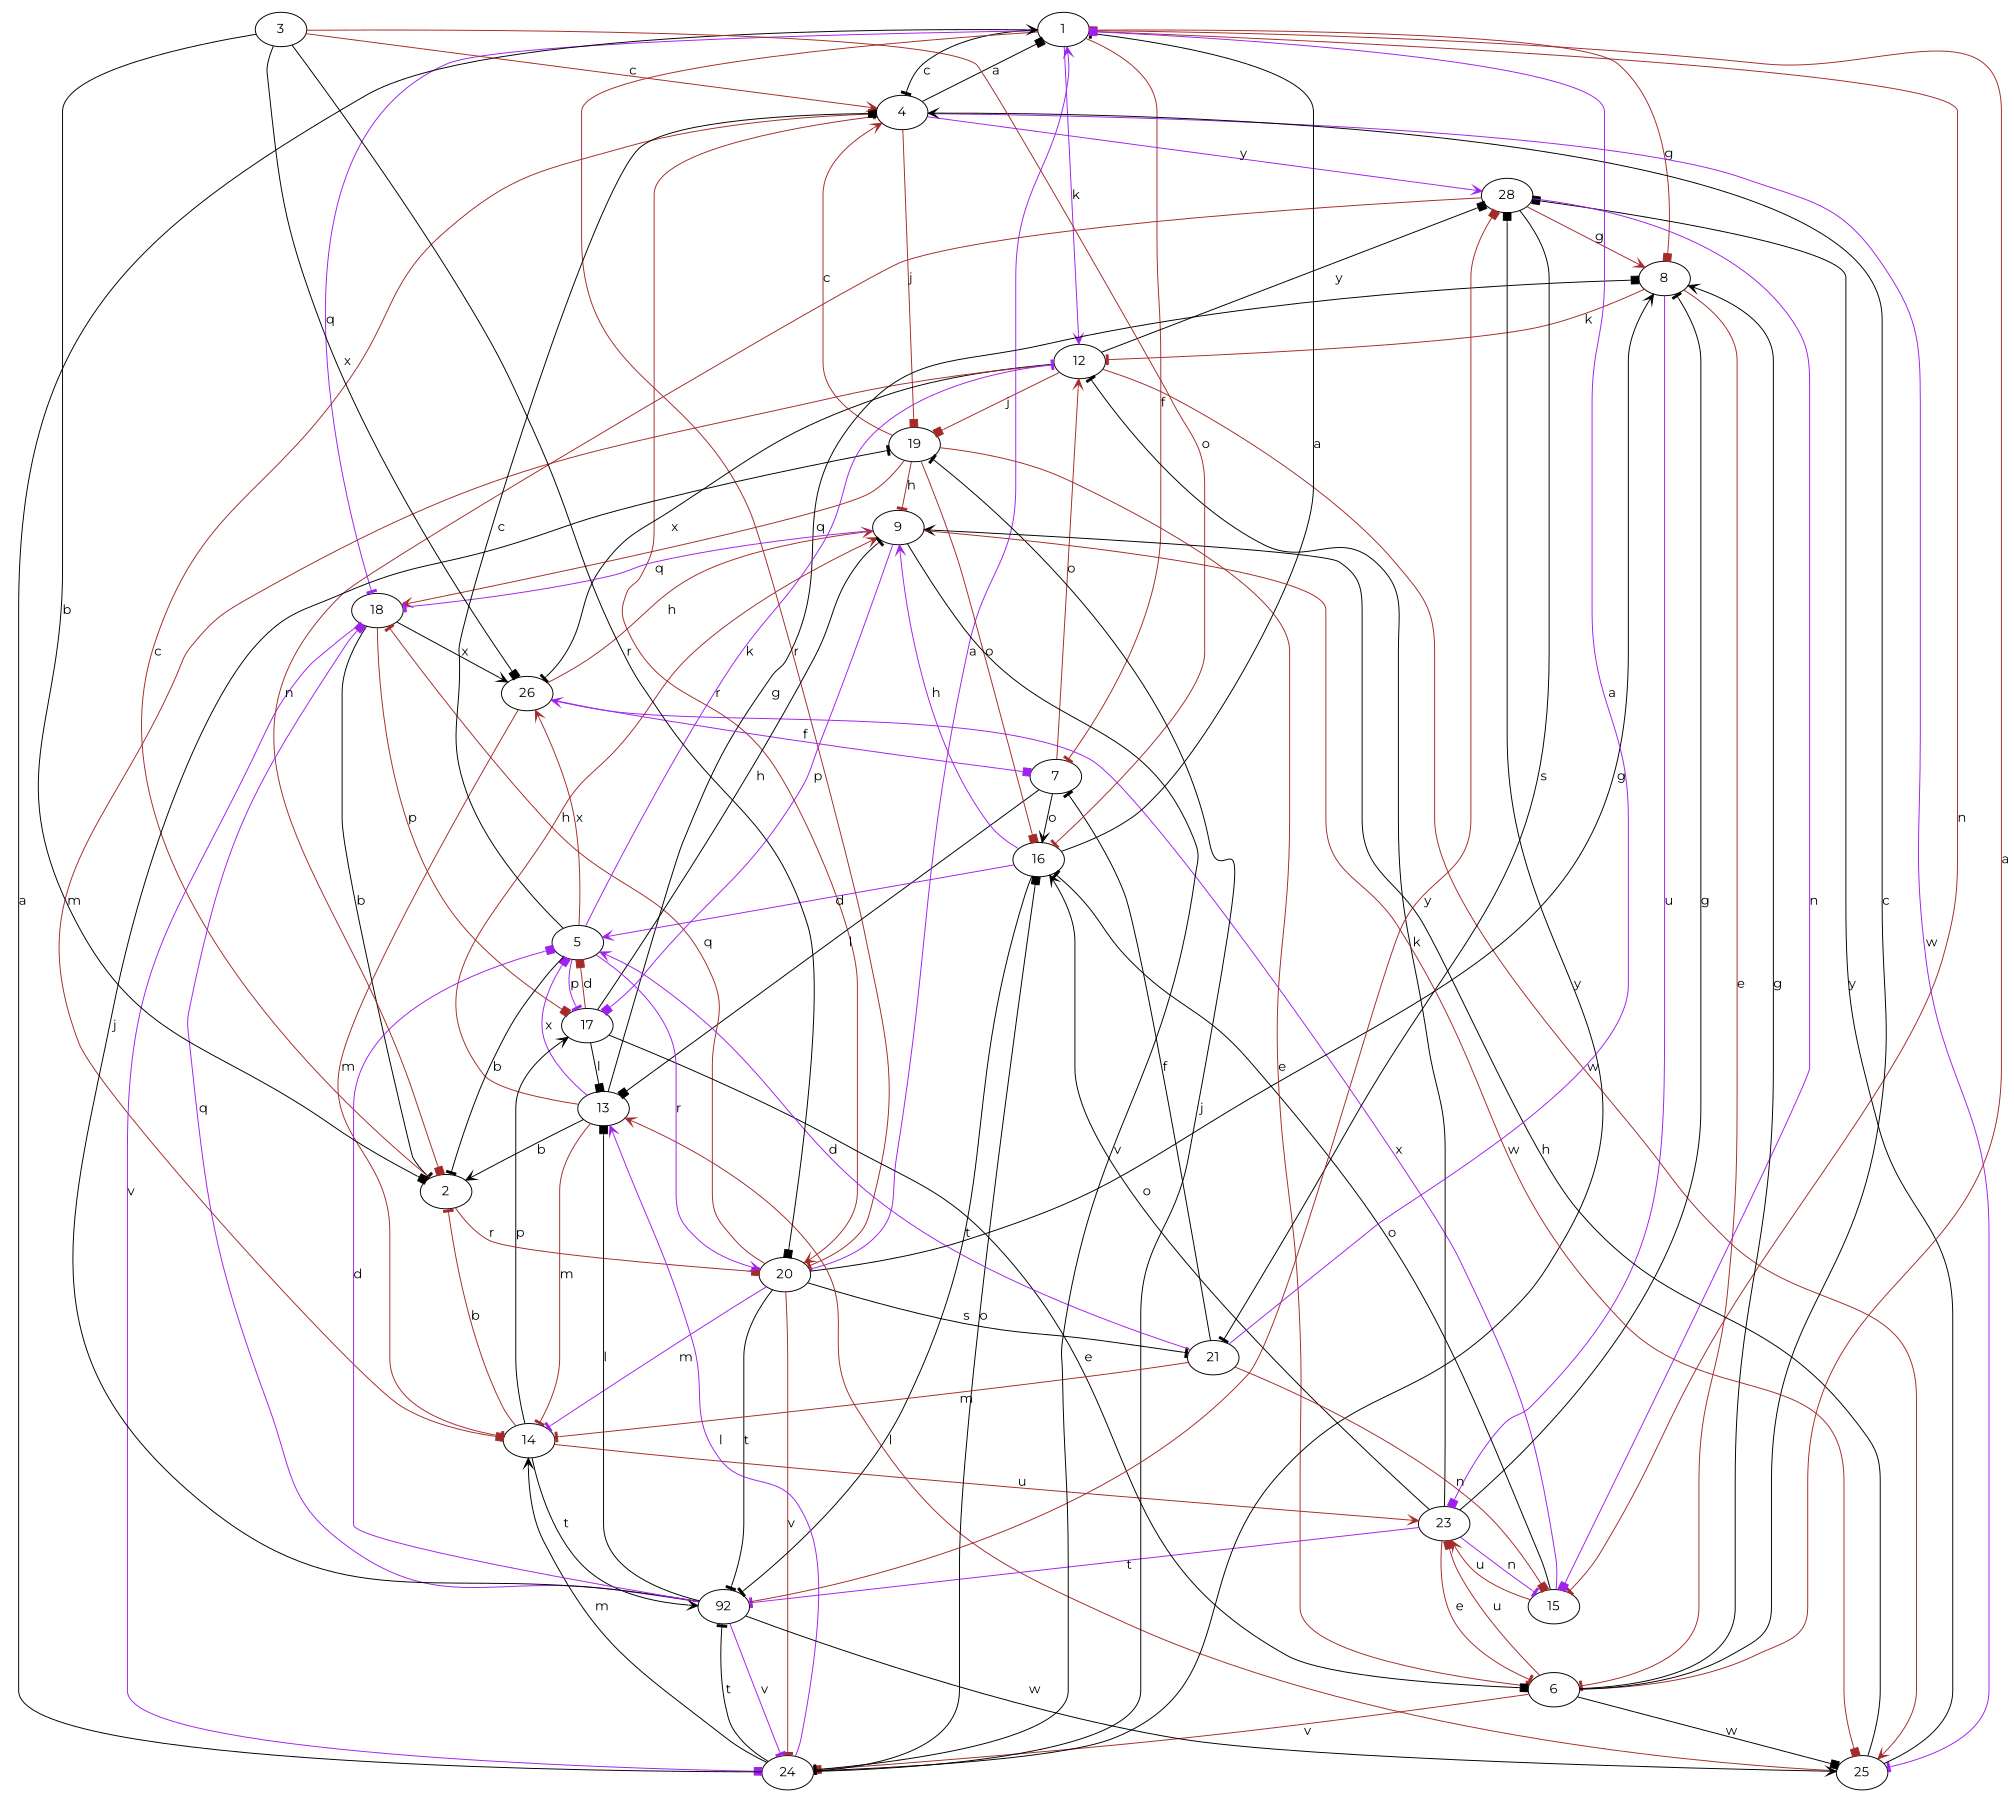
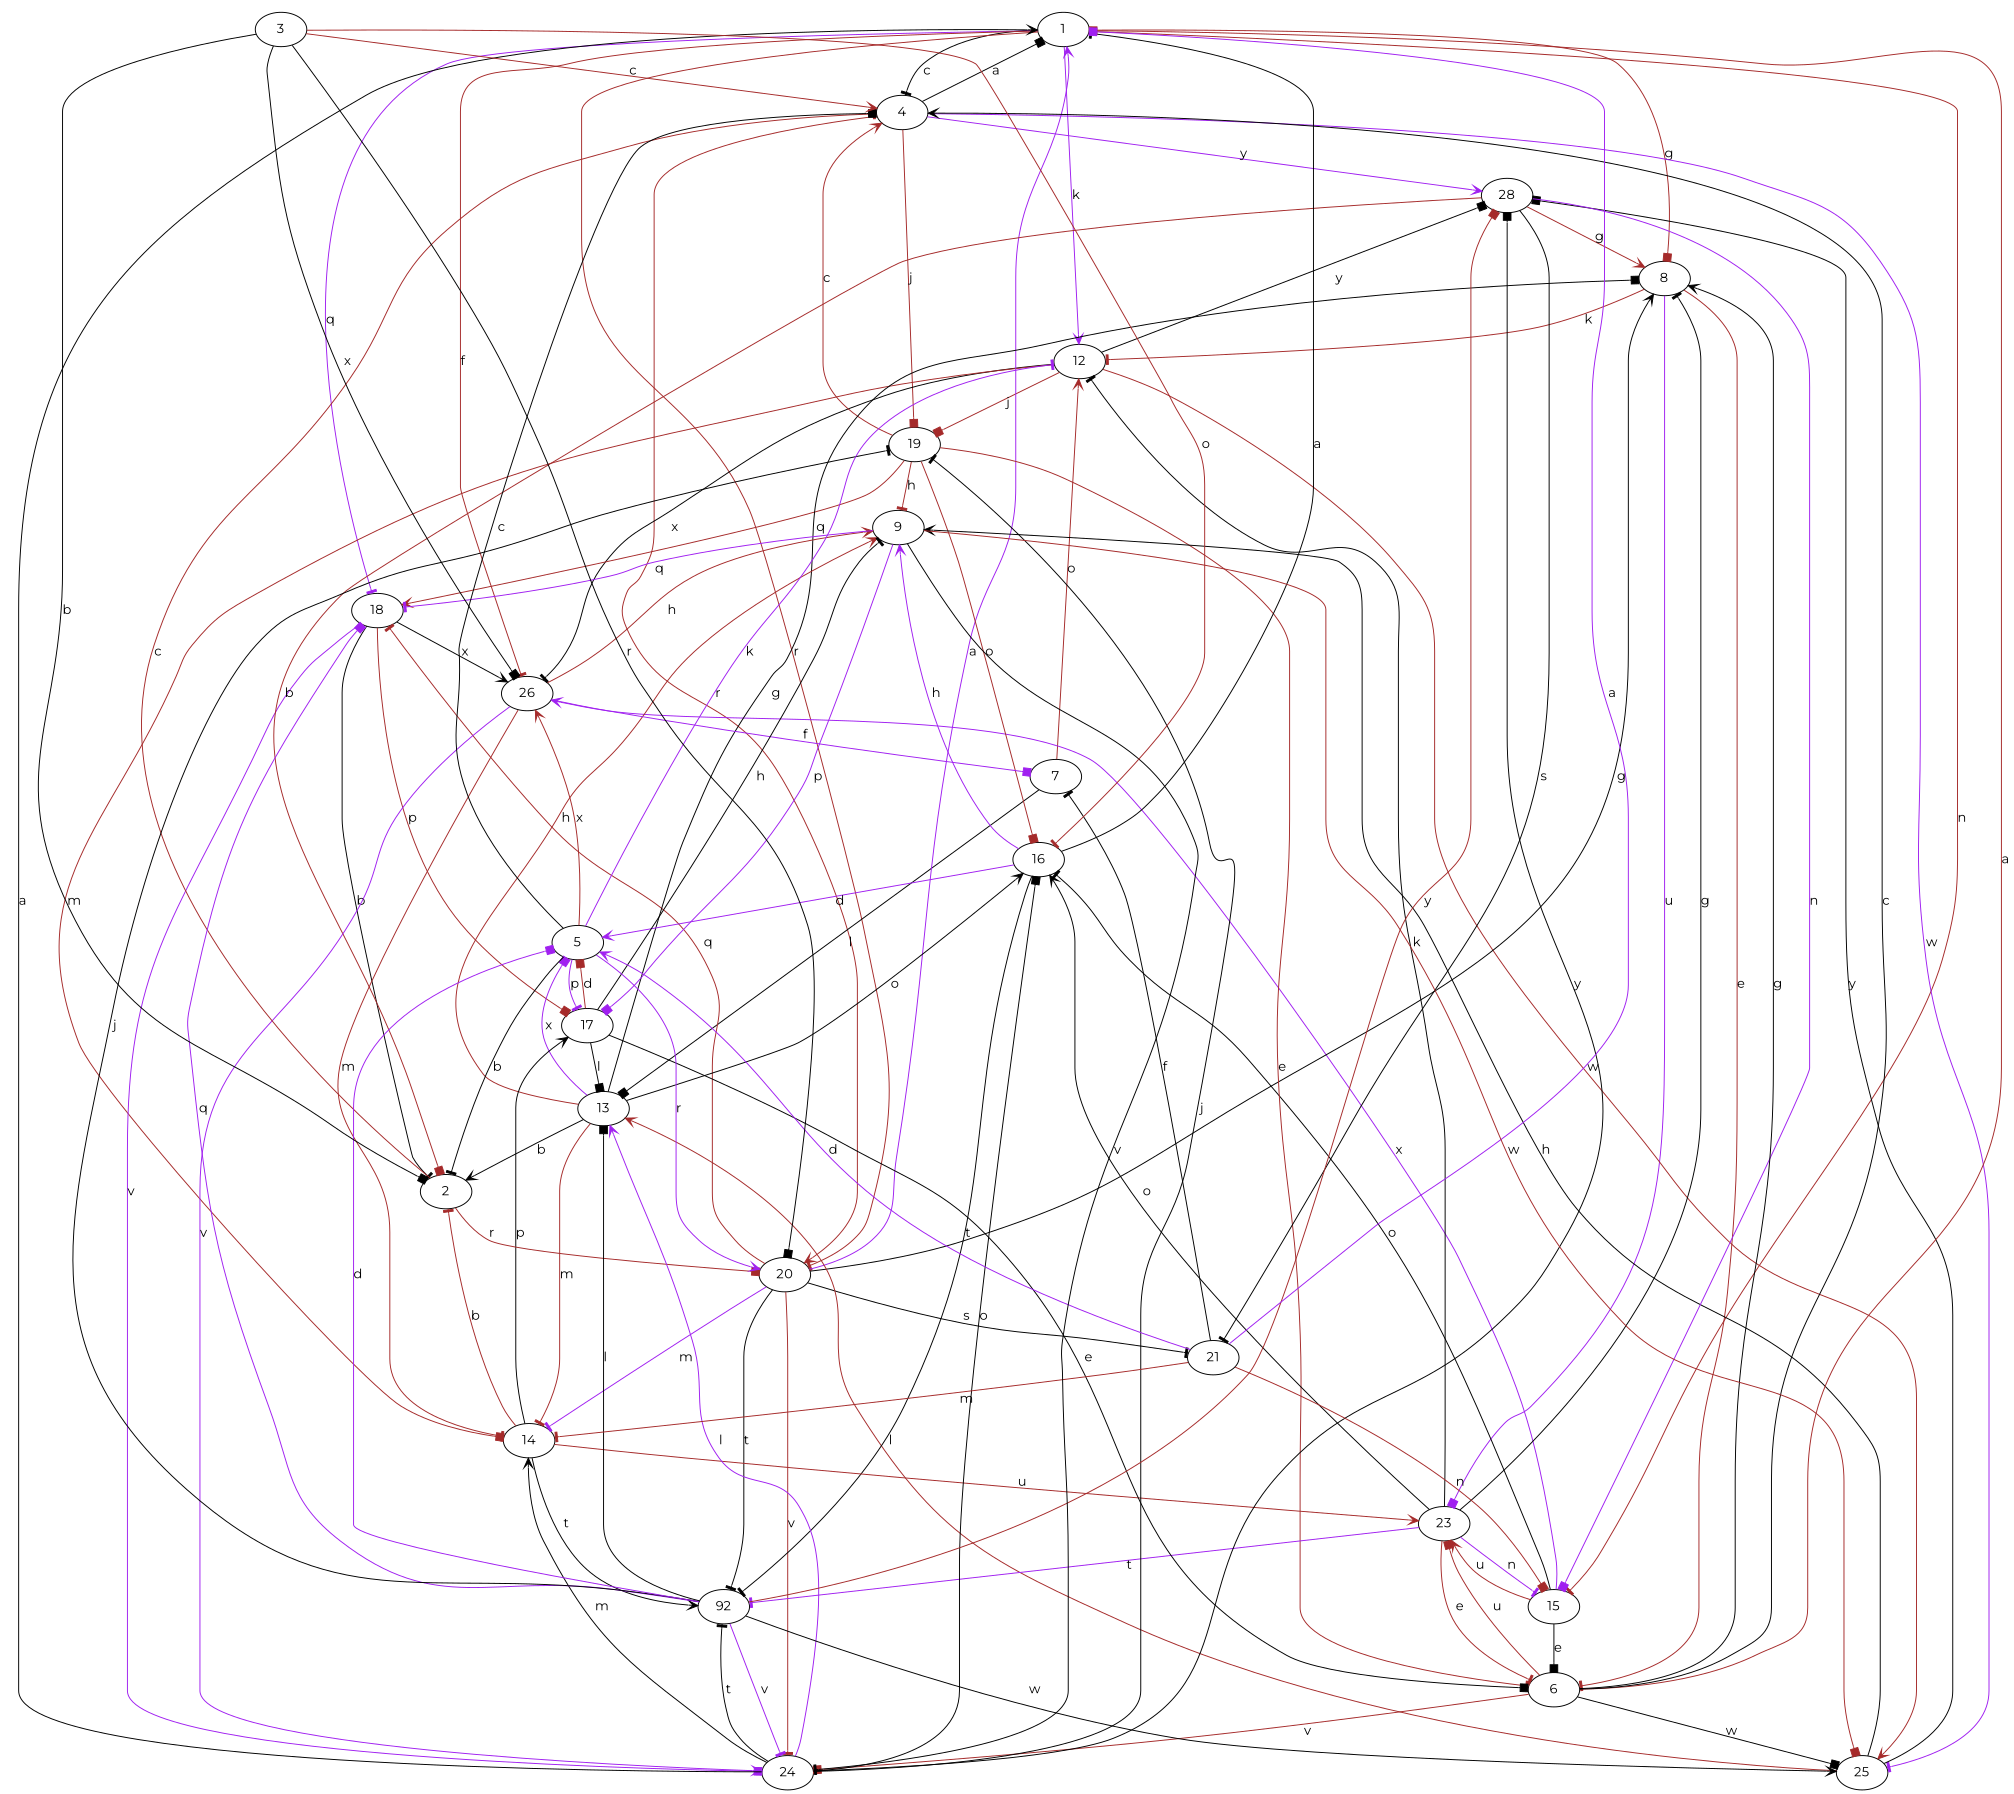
(1161, 410) -> (463, 96)
(290, 694) -> (290, 694)
(1048, 813) -> (837, 1018)
none -> (200, 1428)
none -> (1554, 1643)
